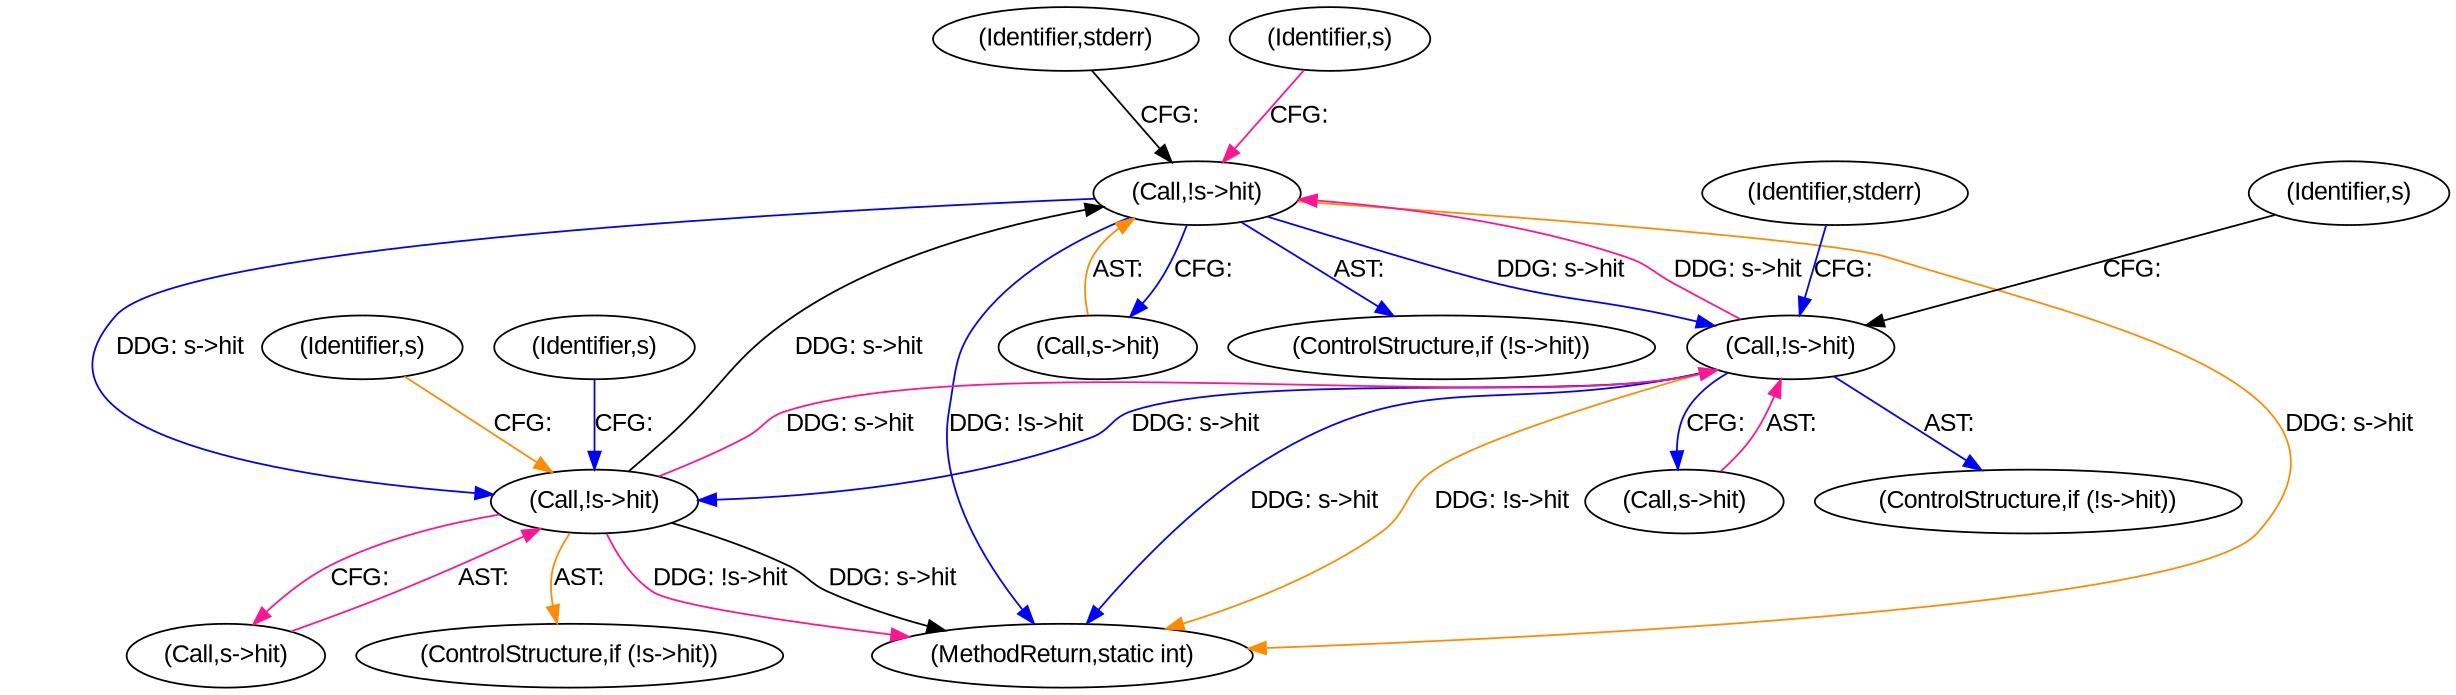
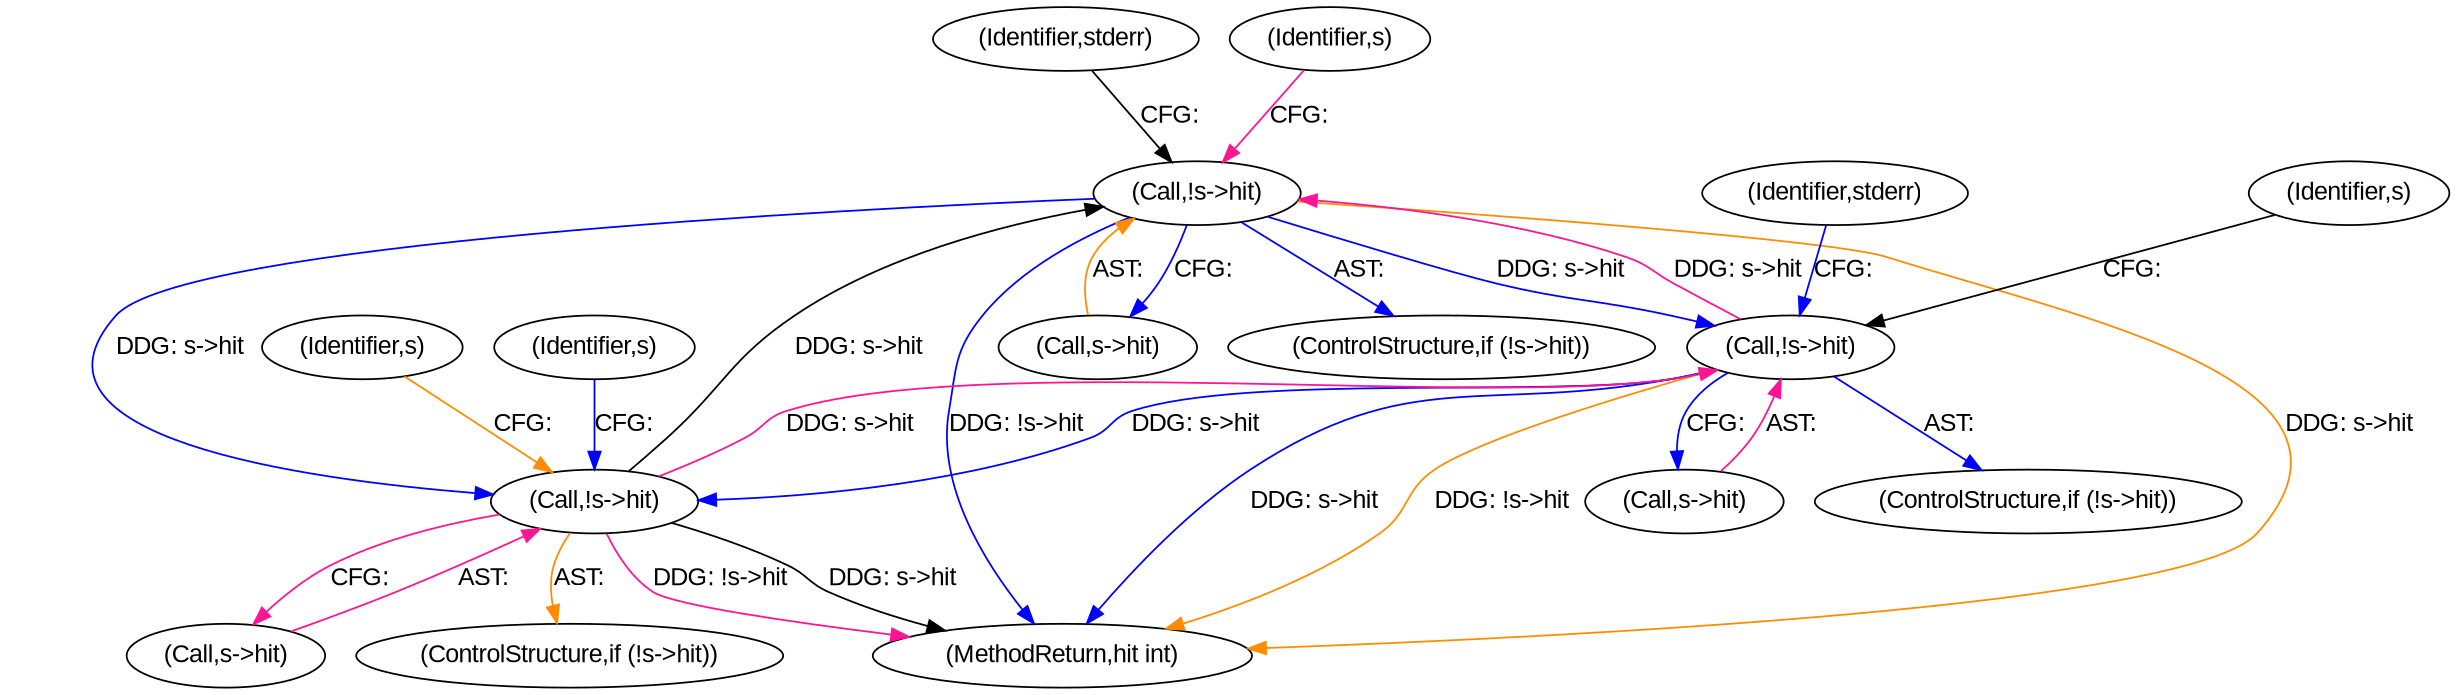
(1062, 656) -> (1062, 656)
